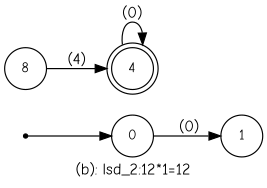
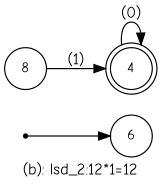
(77, 60) -> (76, 60)
(133, 136) -> (131, 136)
(242, 136) -> none
